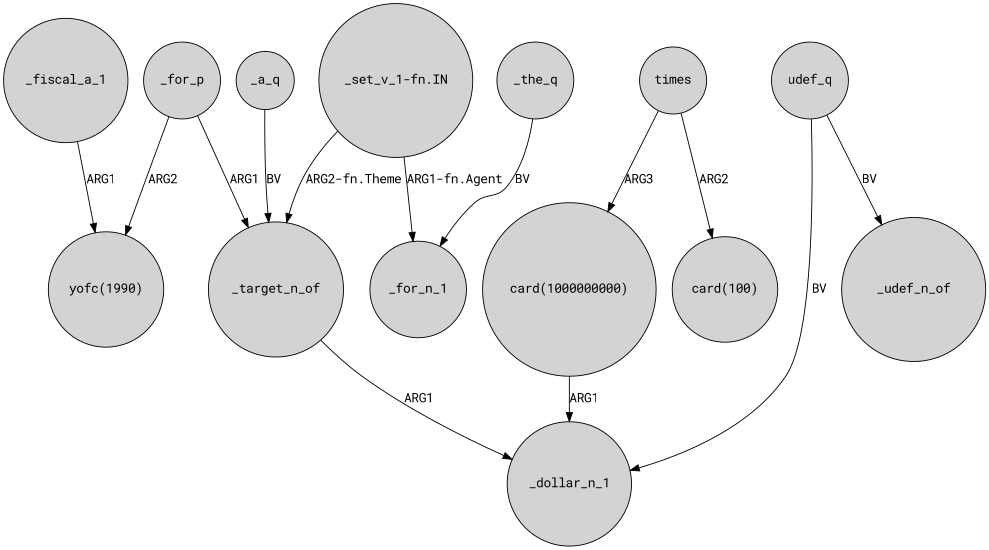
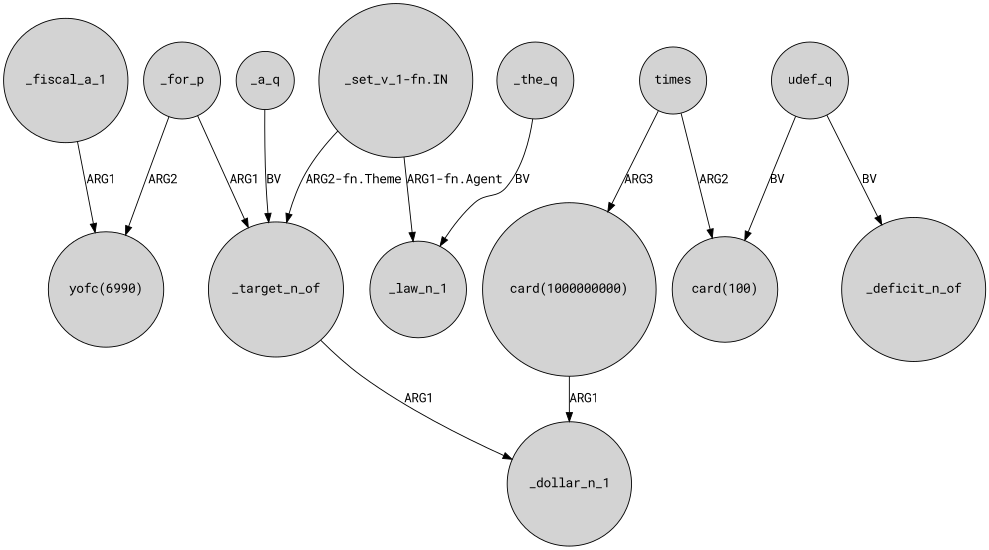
(106, 289) -> (106, 289)
(418, 289) -> (418, 289)
(914, 289) -> (914, 289)
(800, 337) -> (772, 174)
